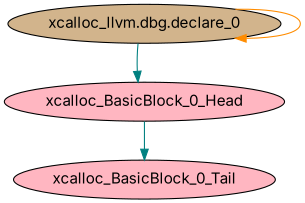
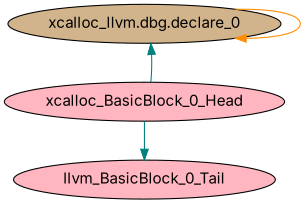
(137, 57) -> (152, 68)
(144, 180) -> (144, 180)
